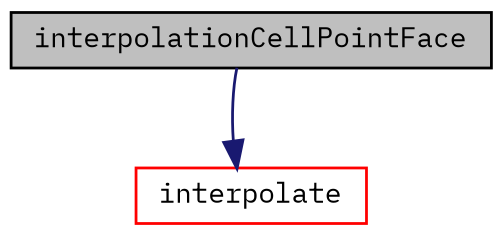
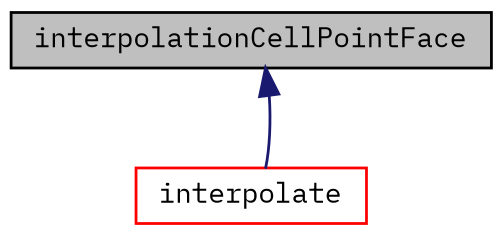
(233, 104) -> (270, 132)
